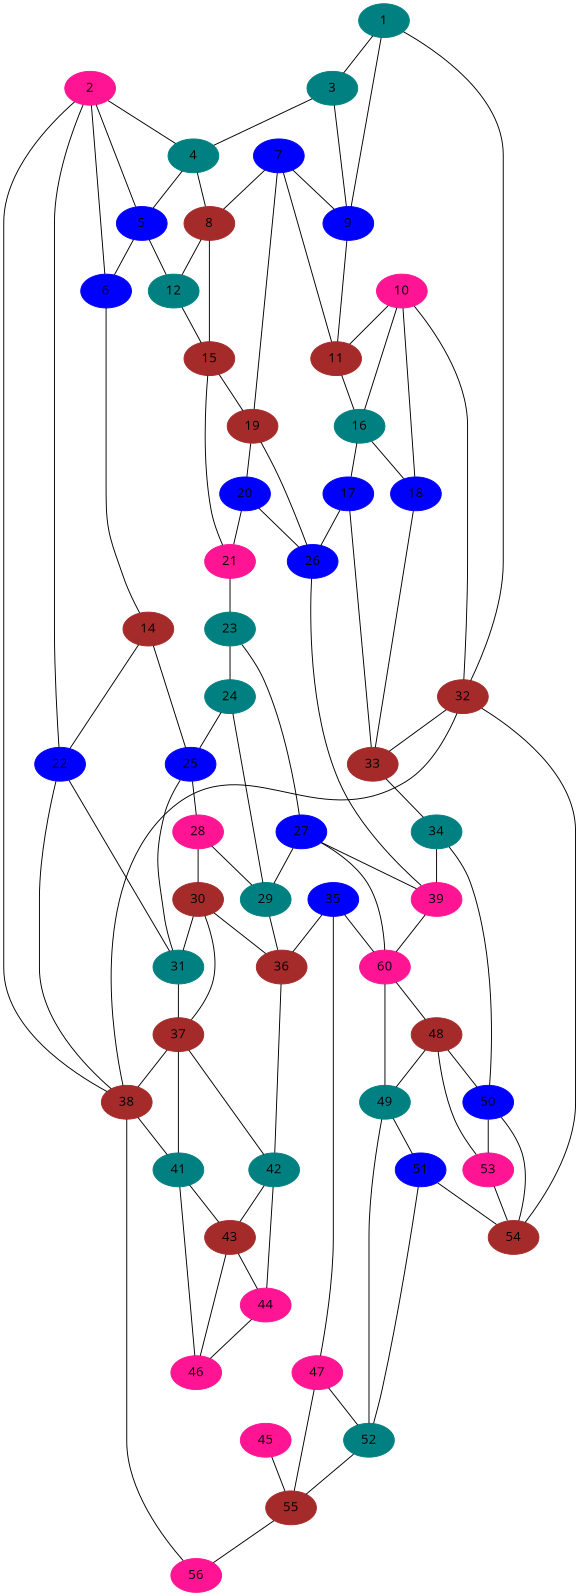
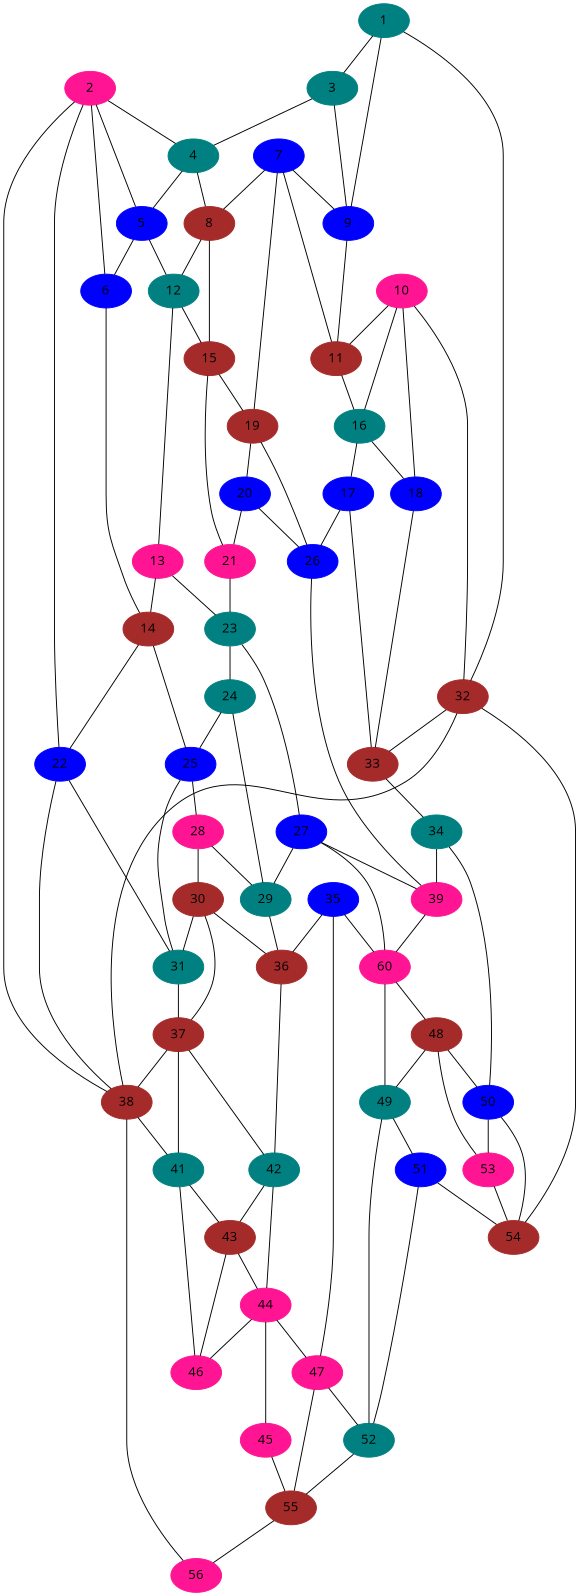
none -> (158, 561)
none -> (292, 1339)
none -> (266, 1373)
